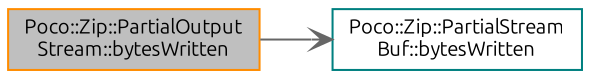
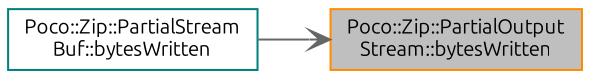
(286, 40) -> (284, 40)
